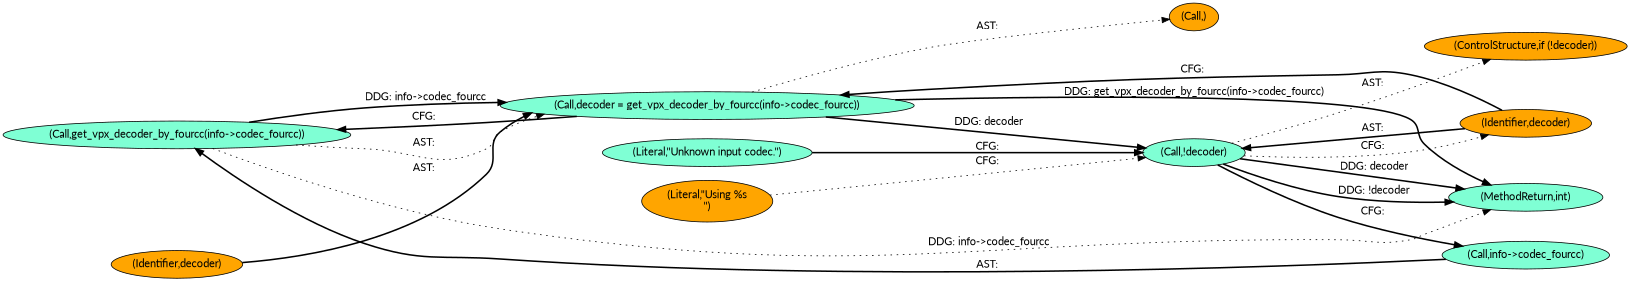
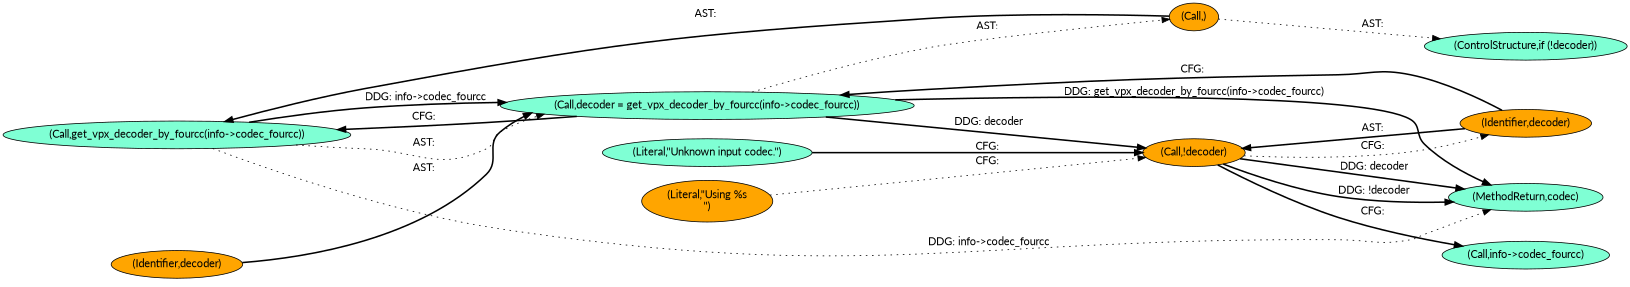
(1526, 46) -> (1526, 46)
(1371, 102) -> (1325, 29)
(1194, 153) -> (1194, 153)
(1526, 197) -> (1526, 197)
(811, 271) -> (697, 37)
